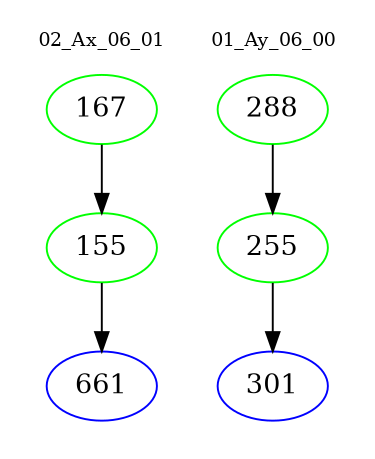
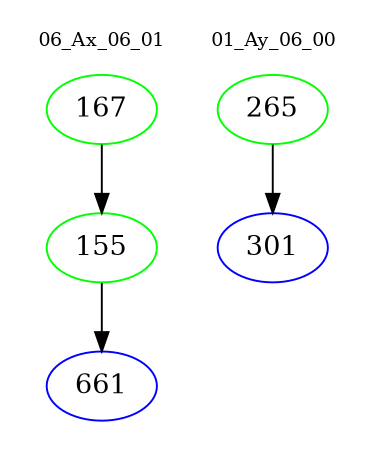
(102, 41) -> (102, 41)
(273, 109) -> none
(273, 248) -> (273, 109)
